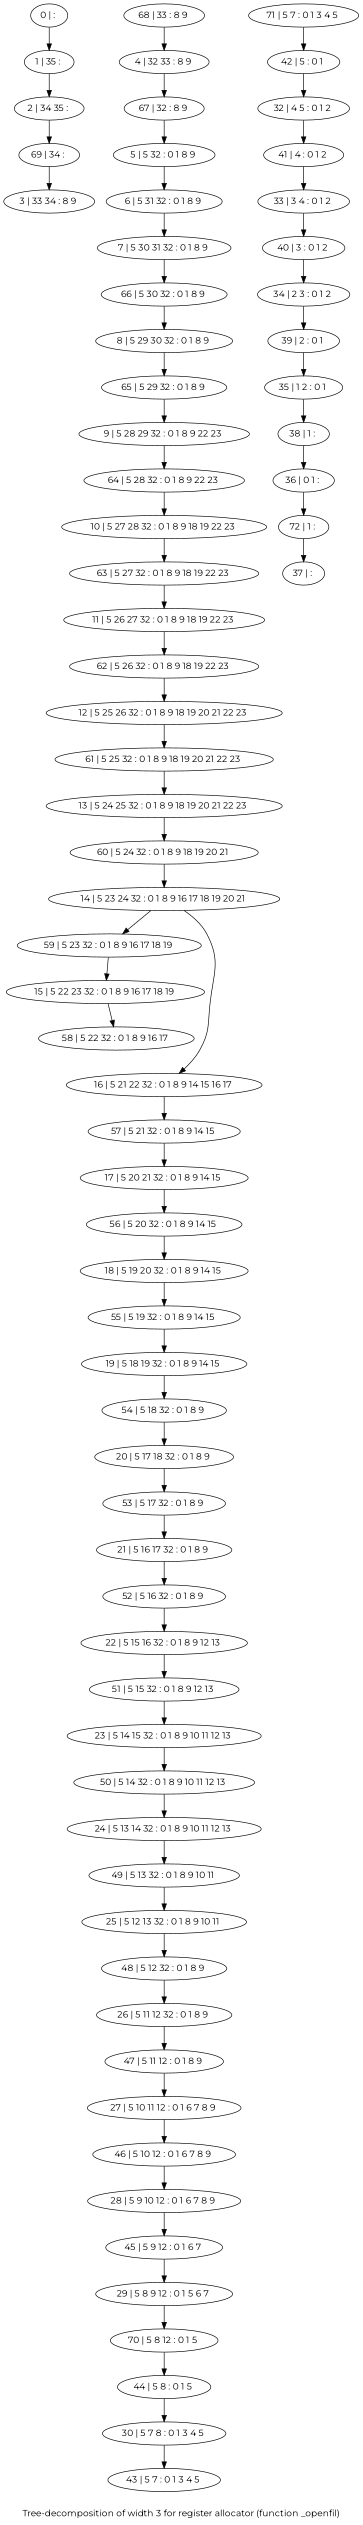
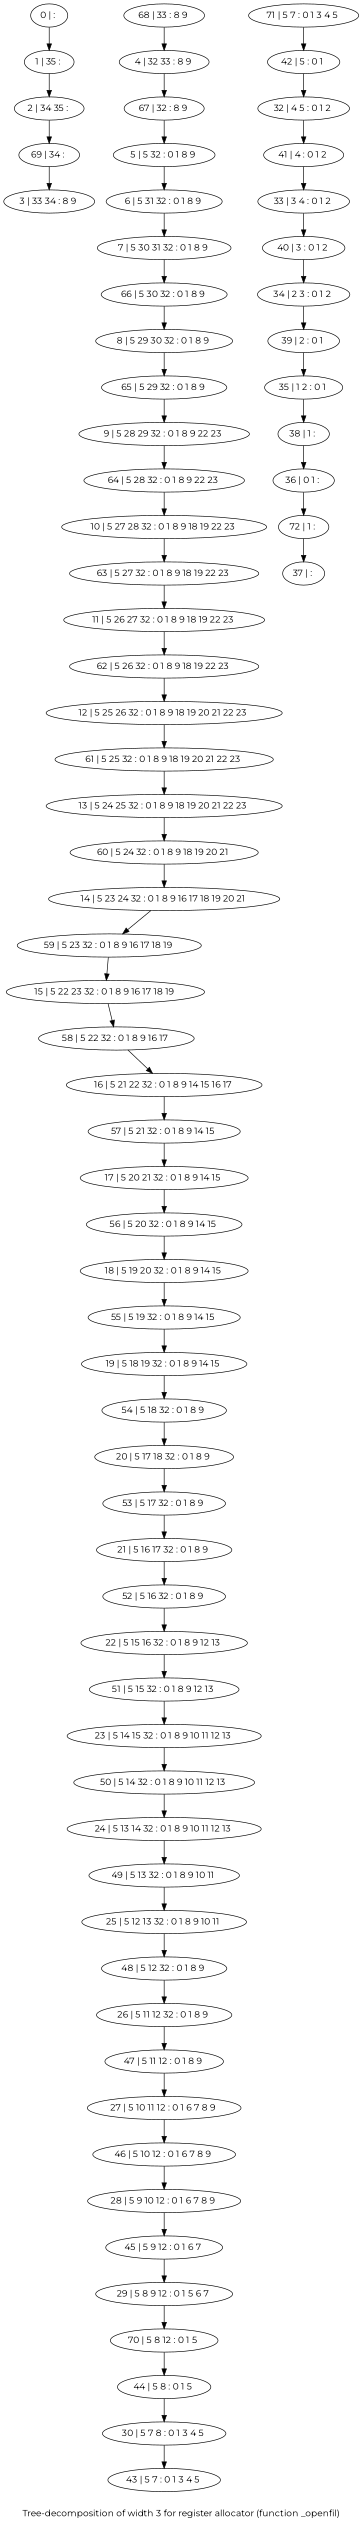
(212, 988) -> (138, 1059)
